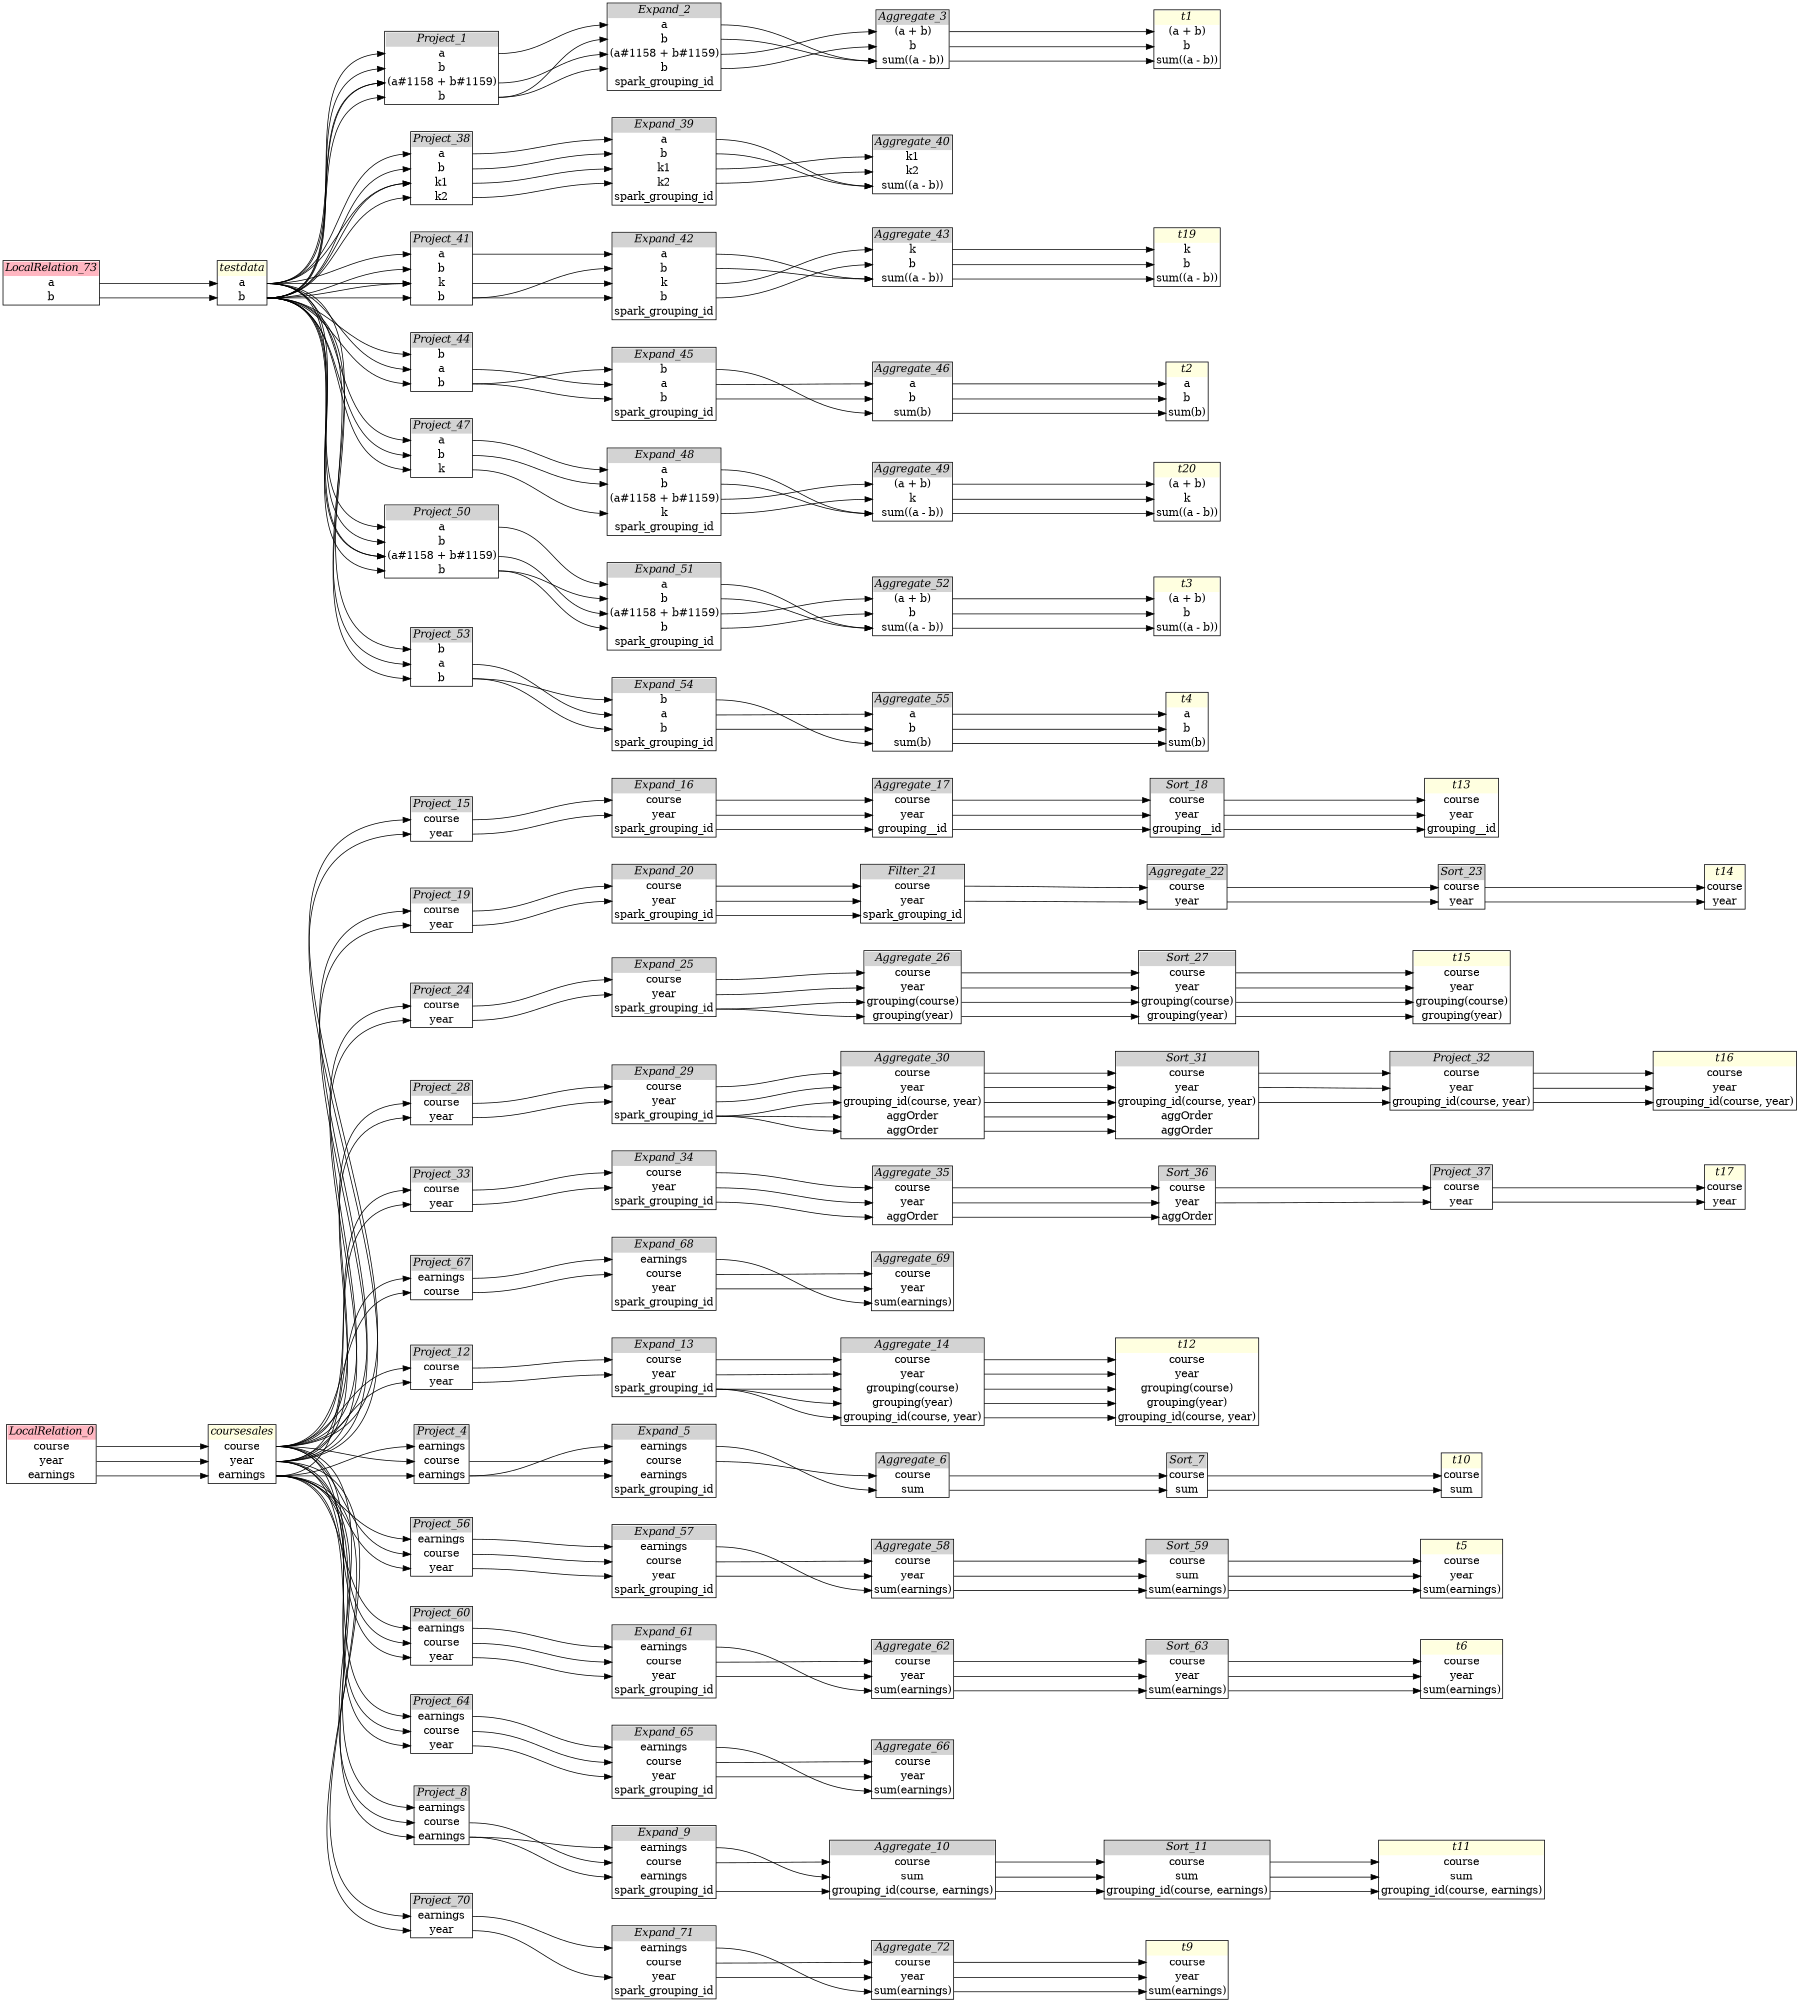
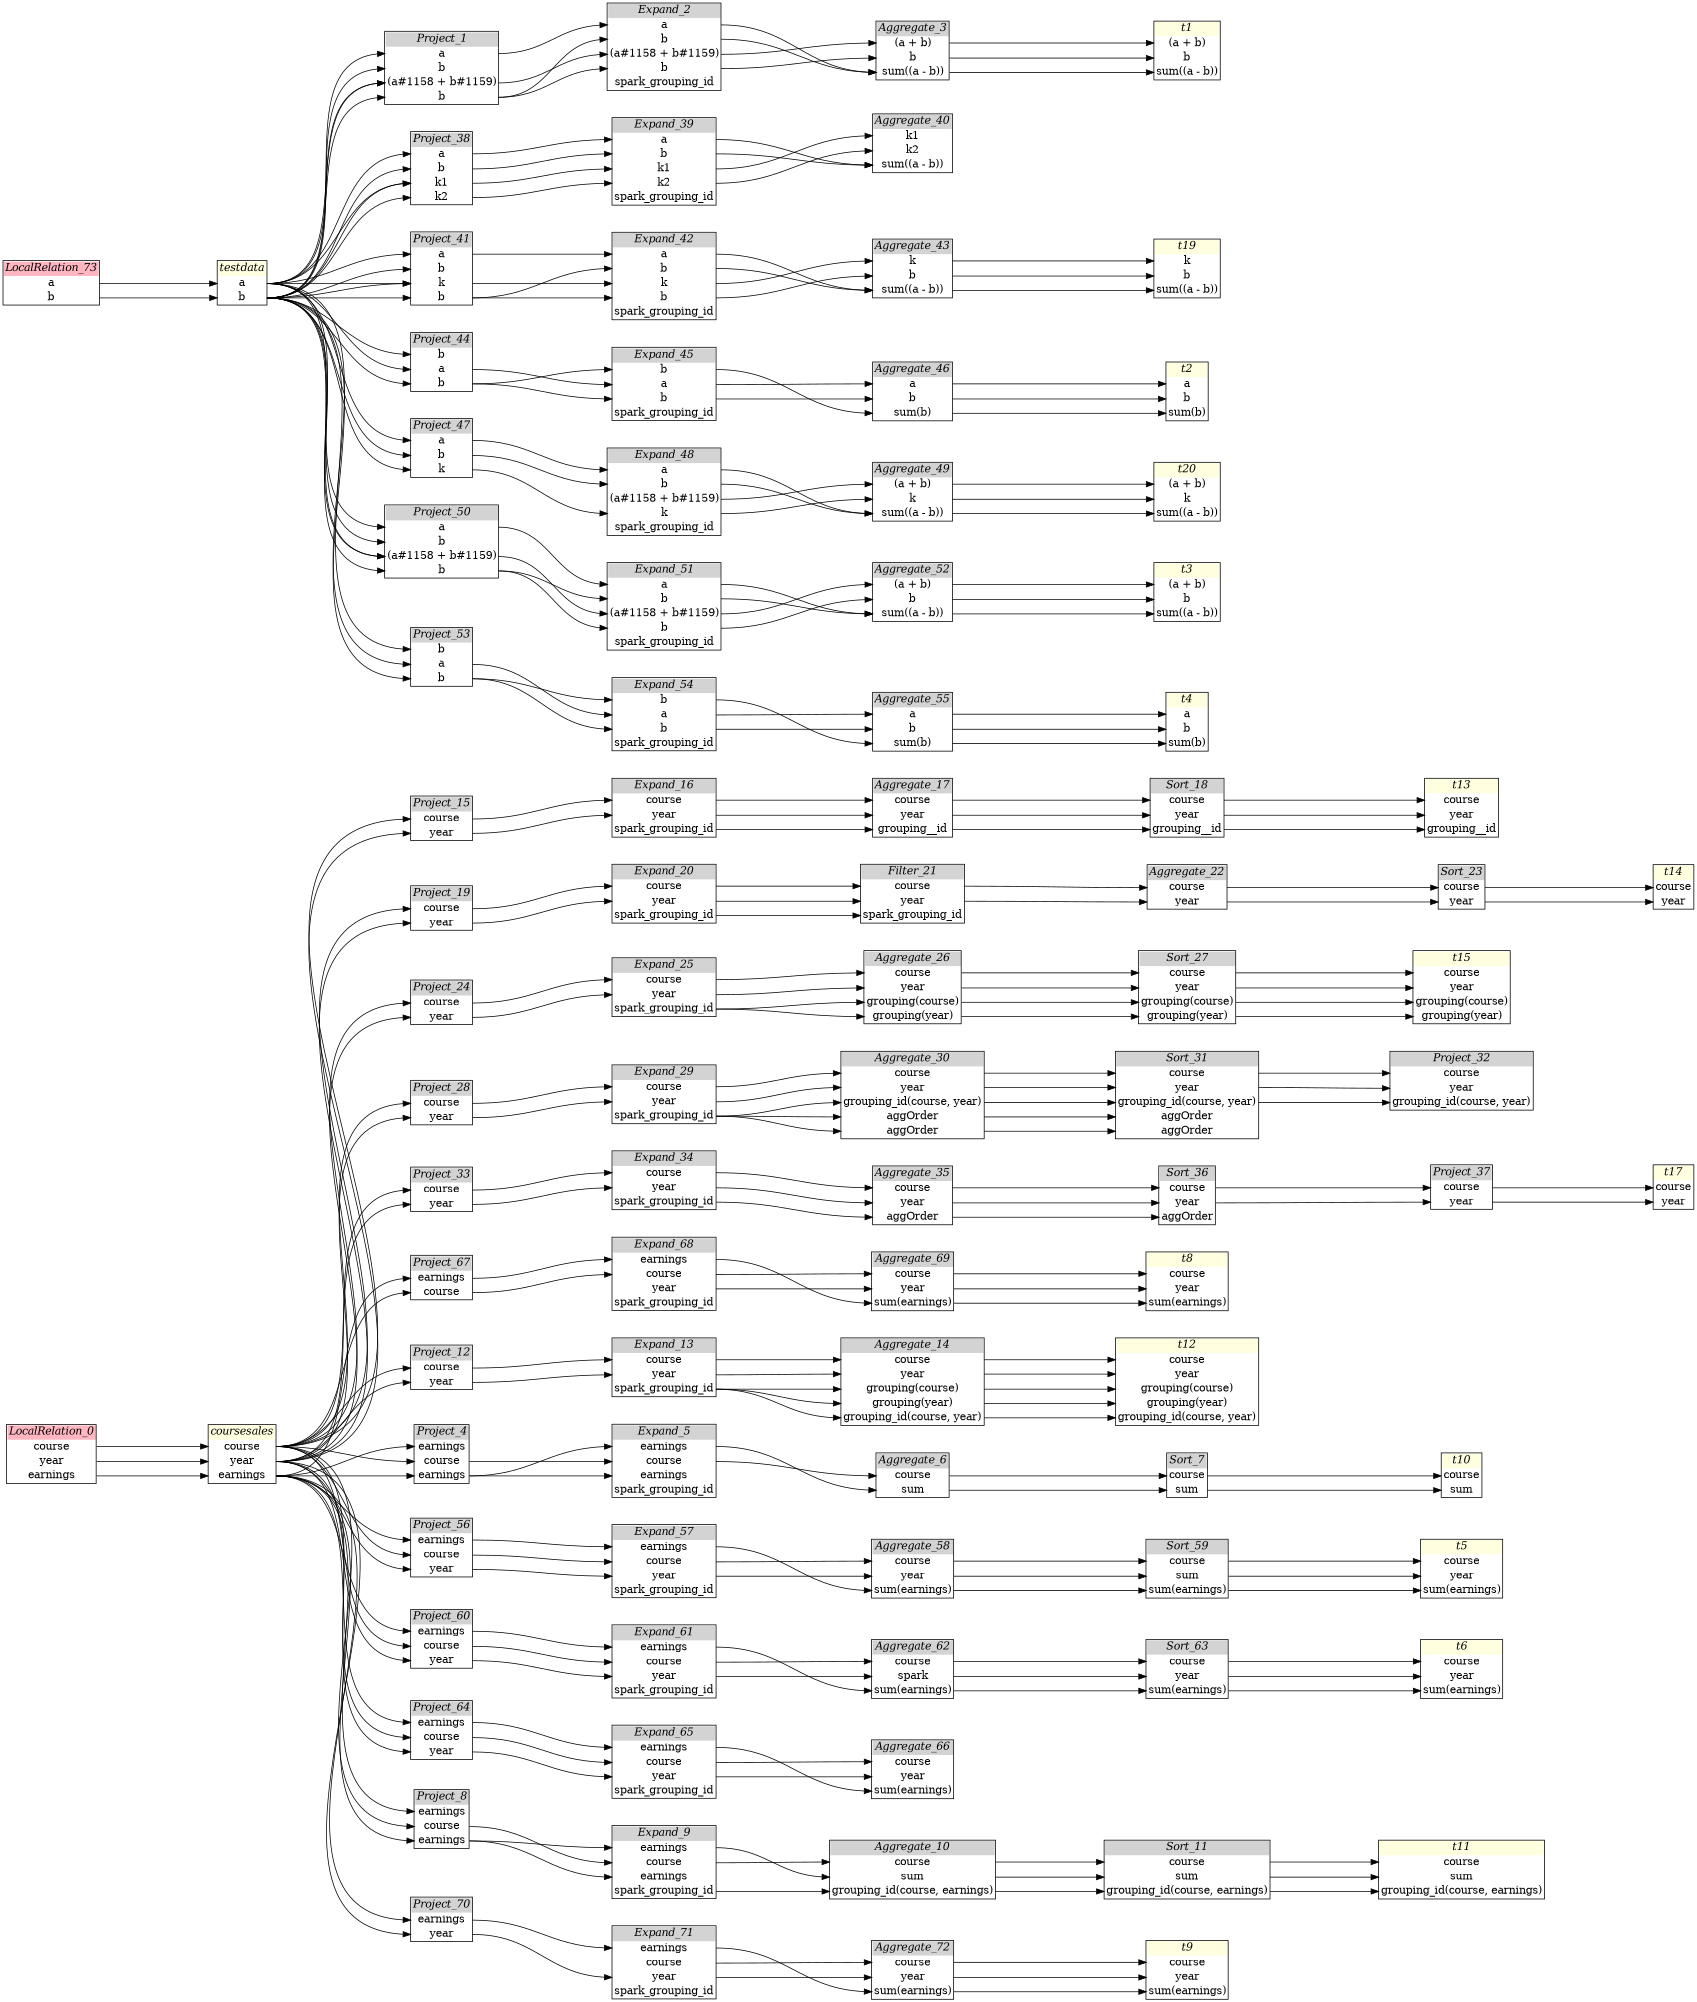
(1725, 1081) -> none
none -> (1187, 1281)
(913, 1676) -> (913, 1676)
